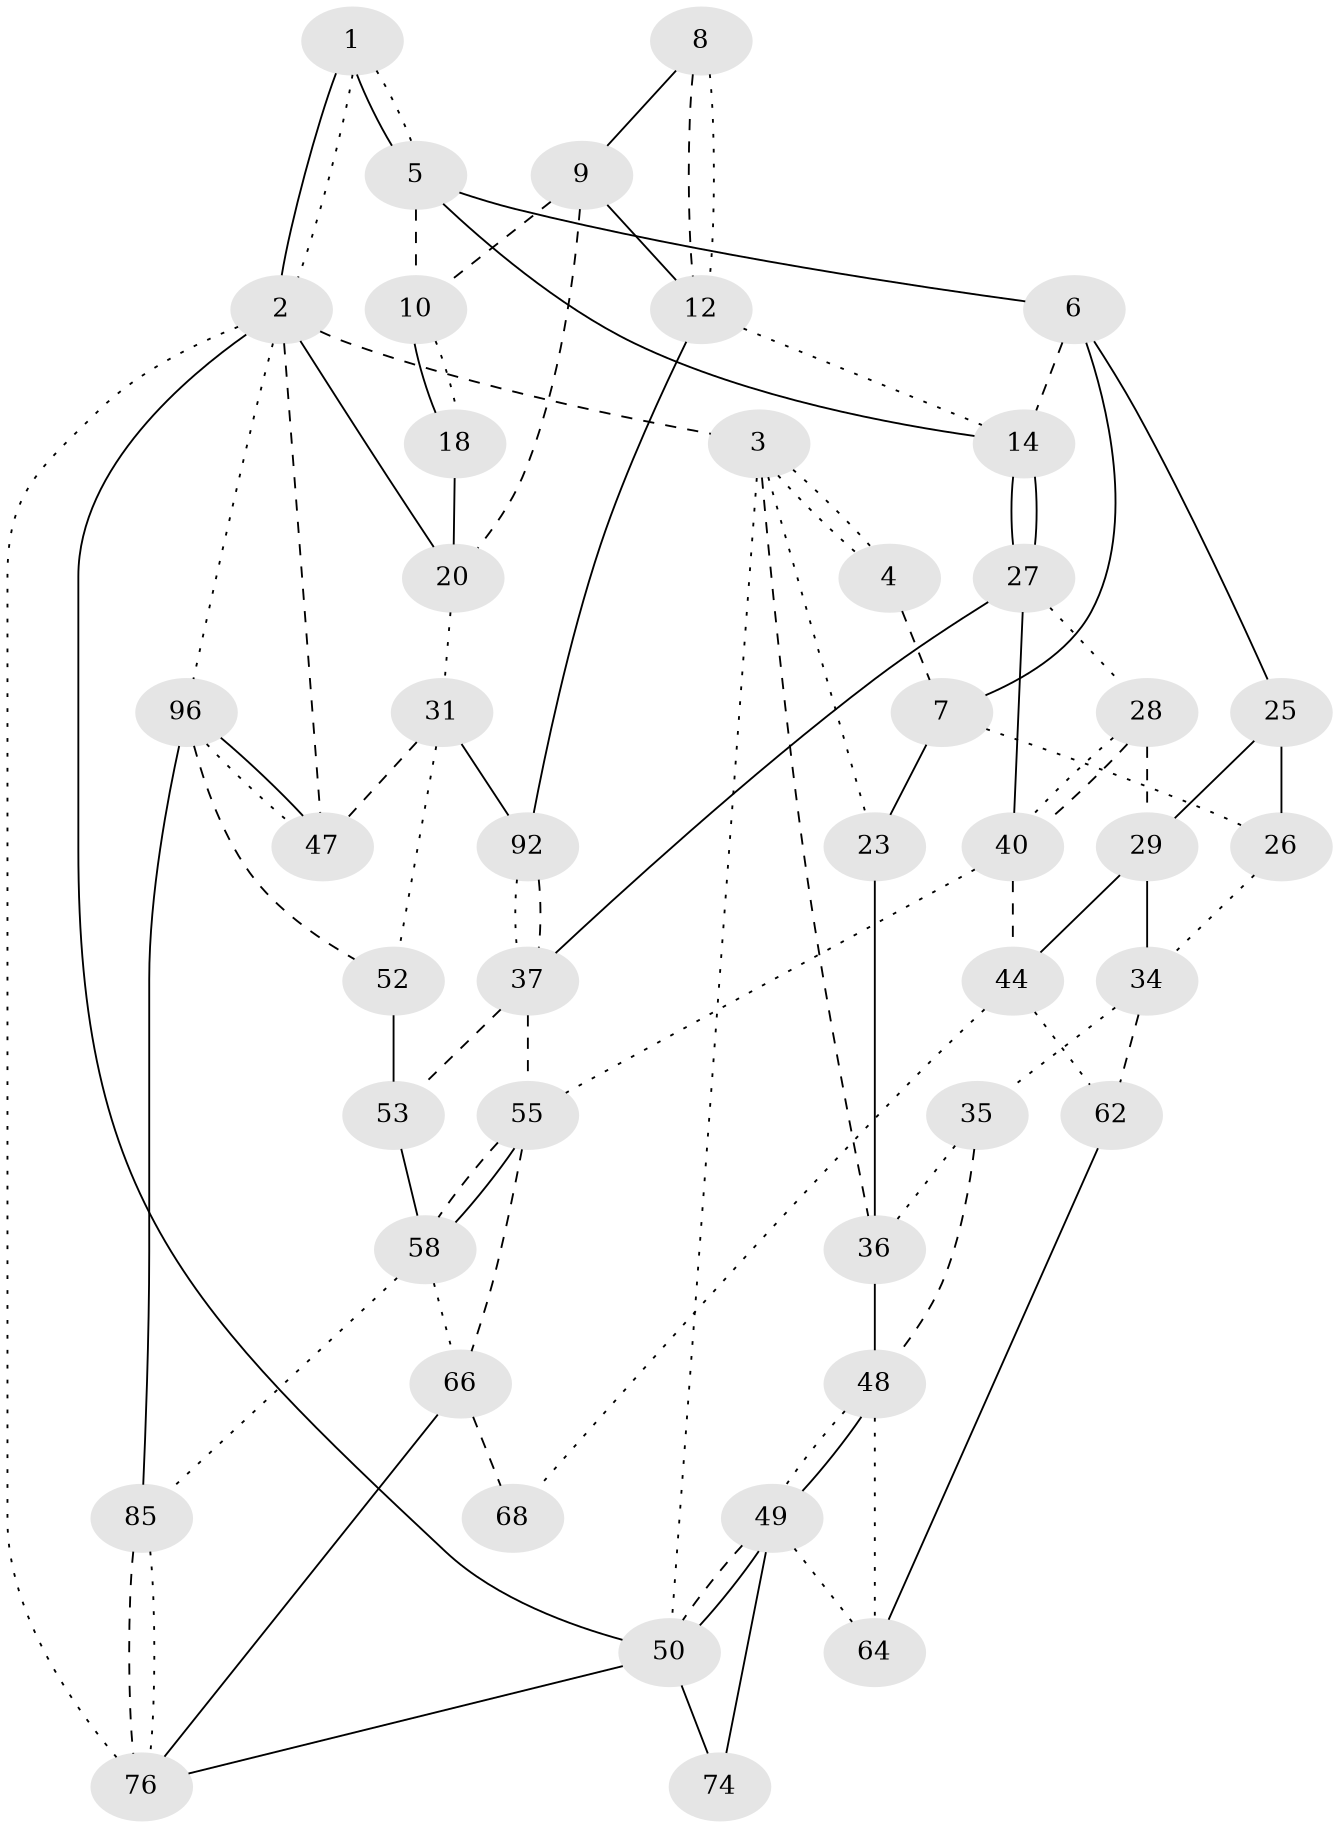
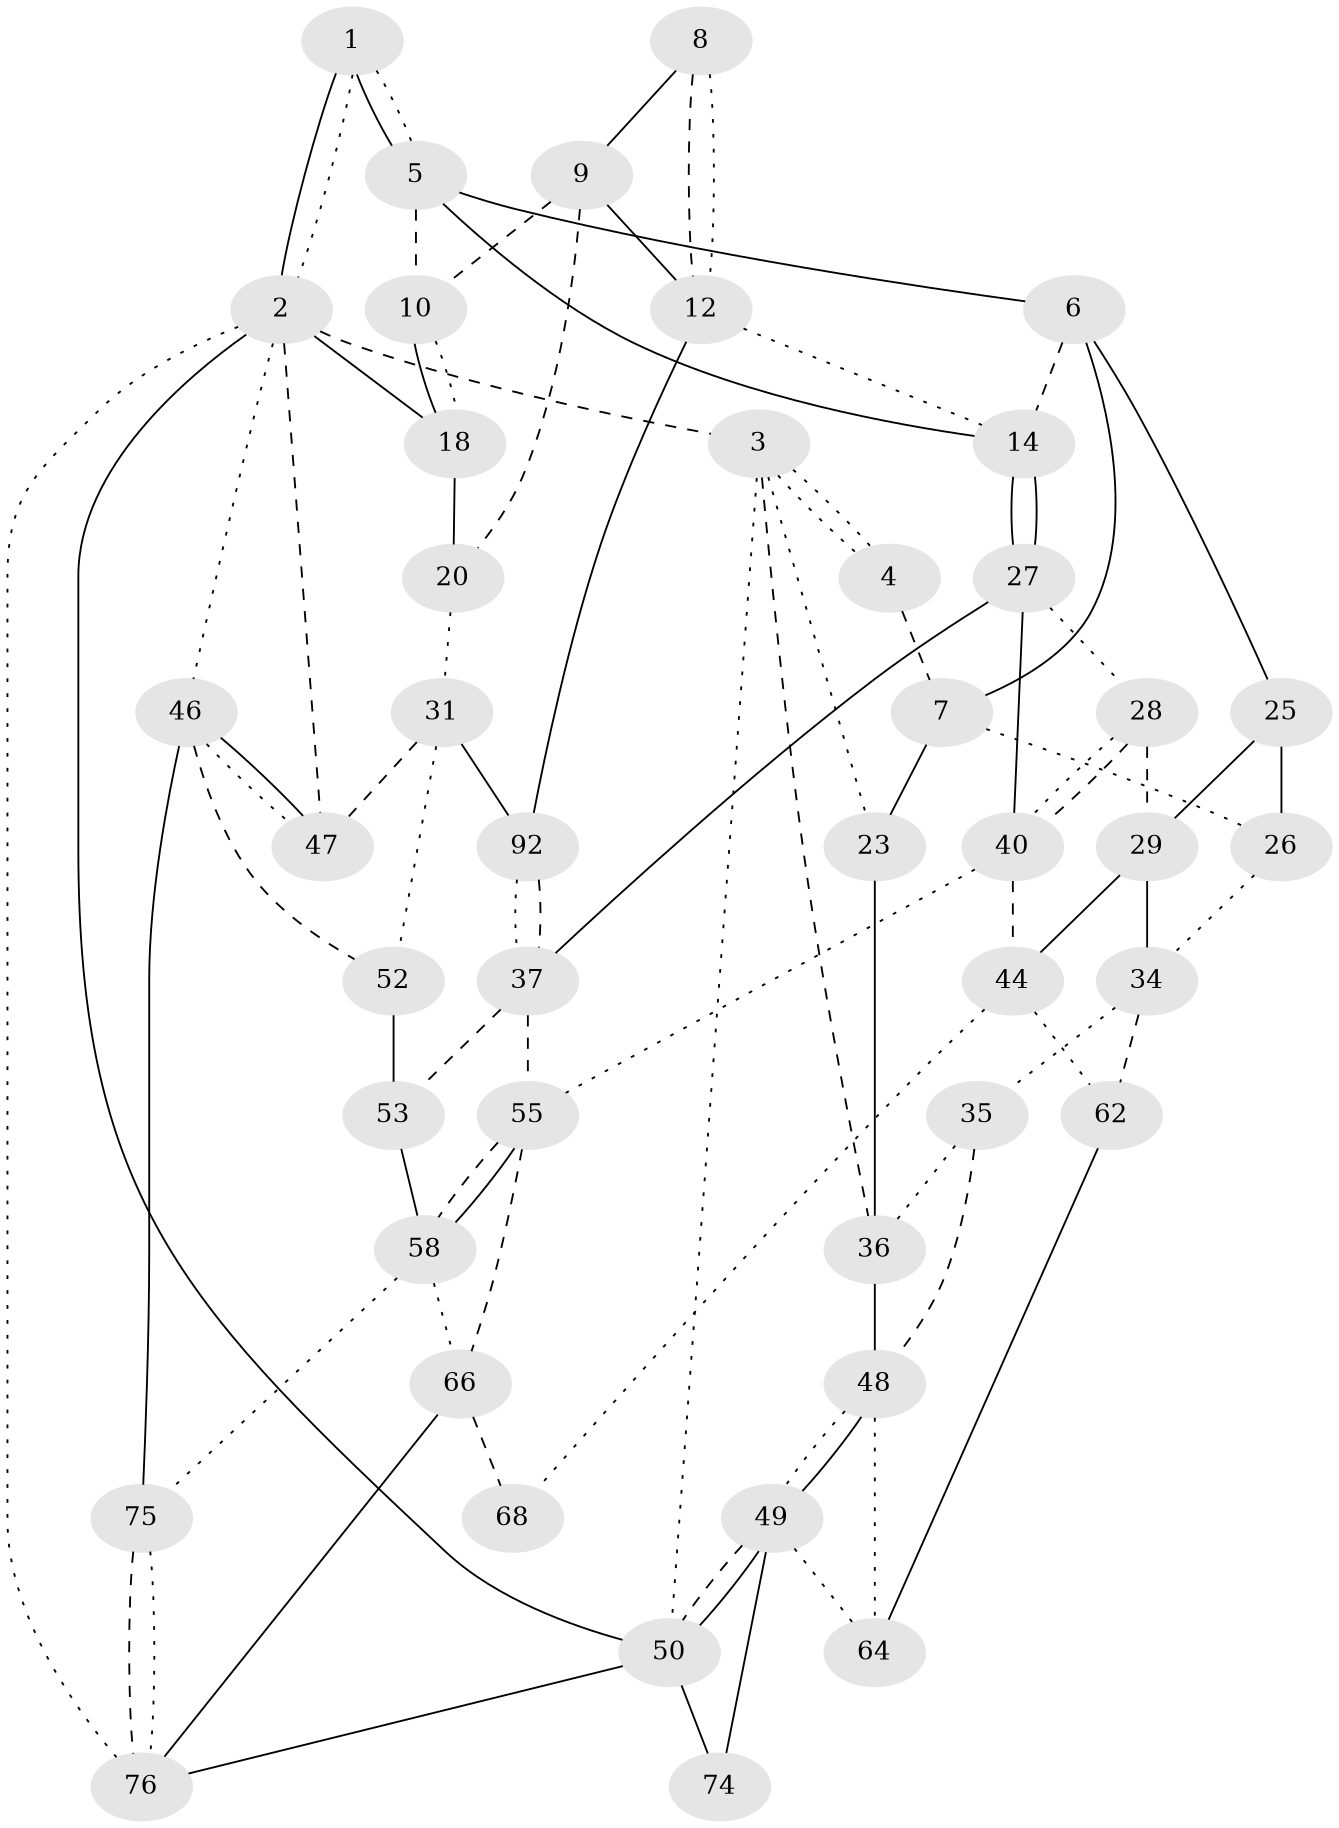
(367, 444) -> (368, 377)
(187, 713) -> (187, 713)
(142, 1518) -> (142, 1518)
